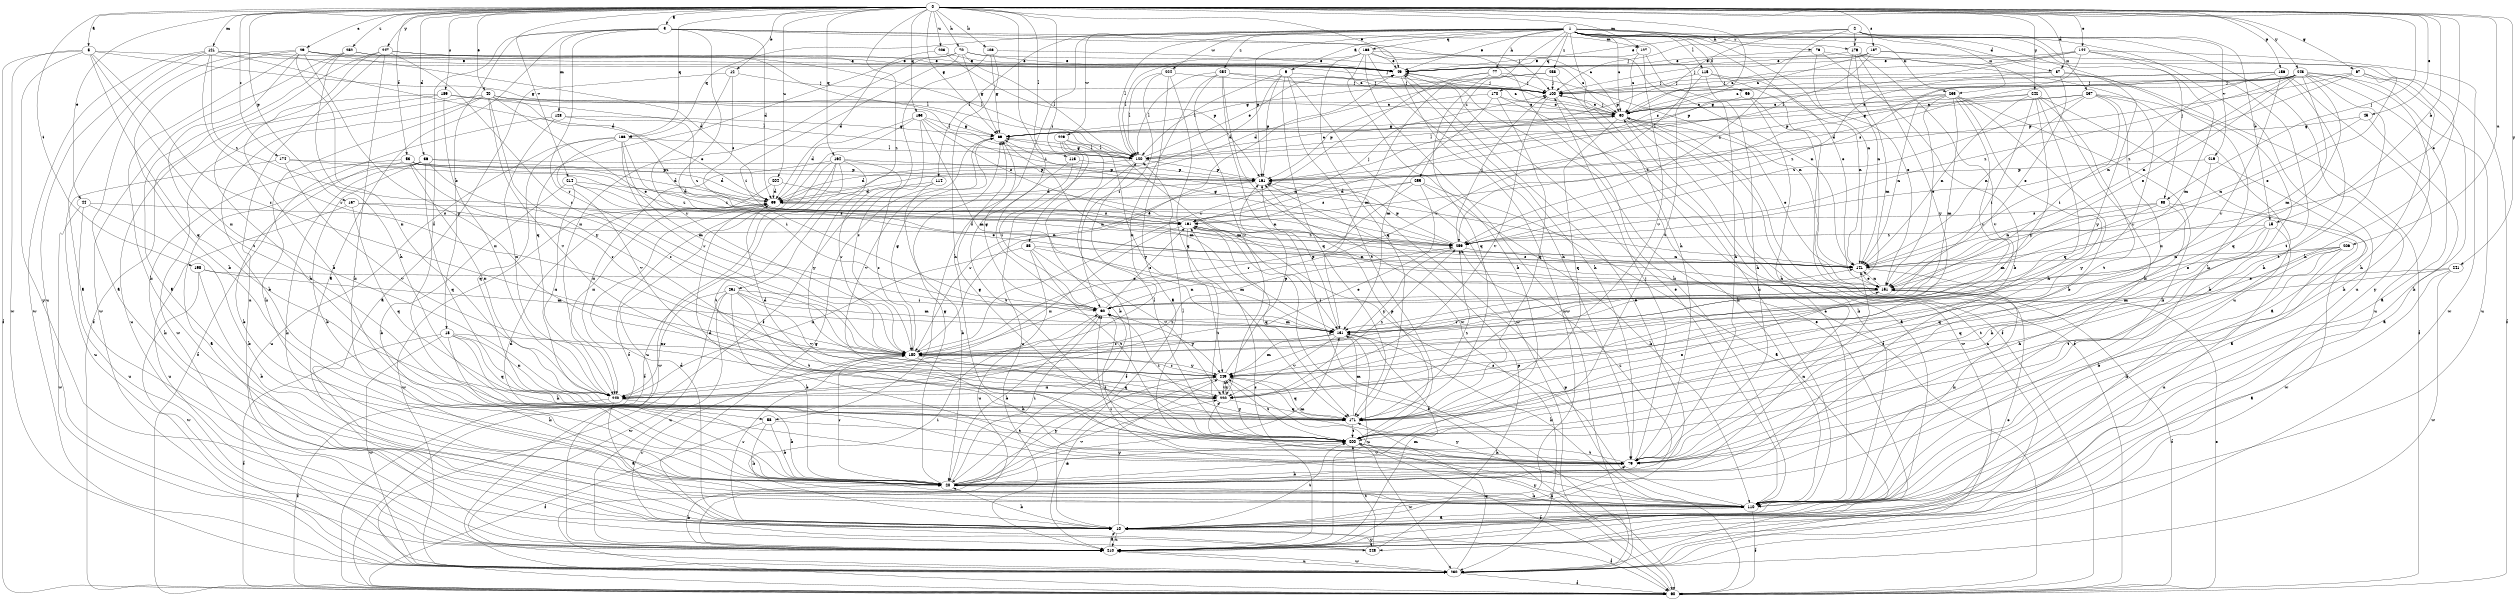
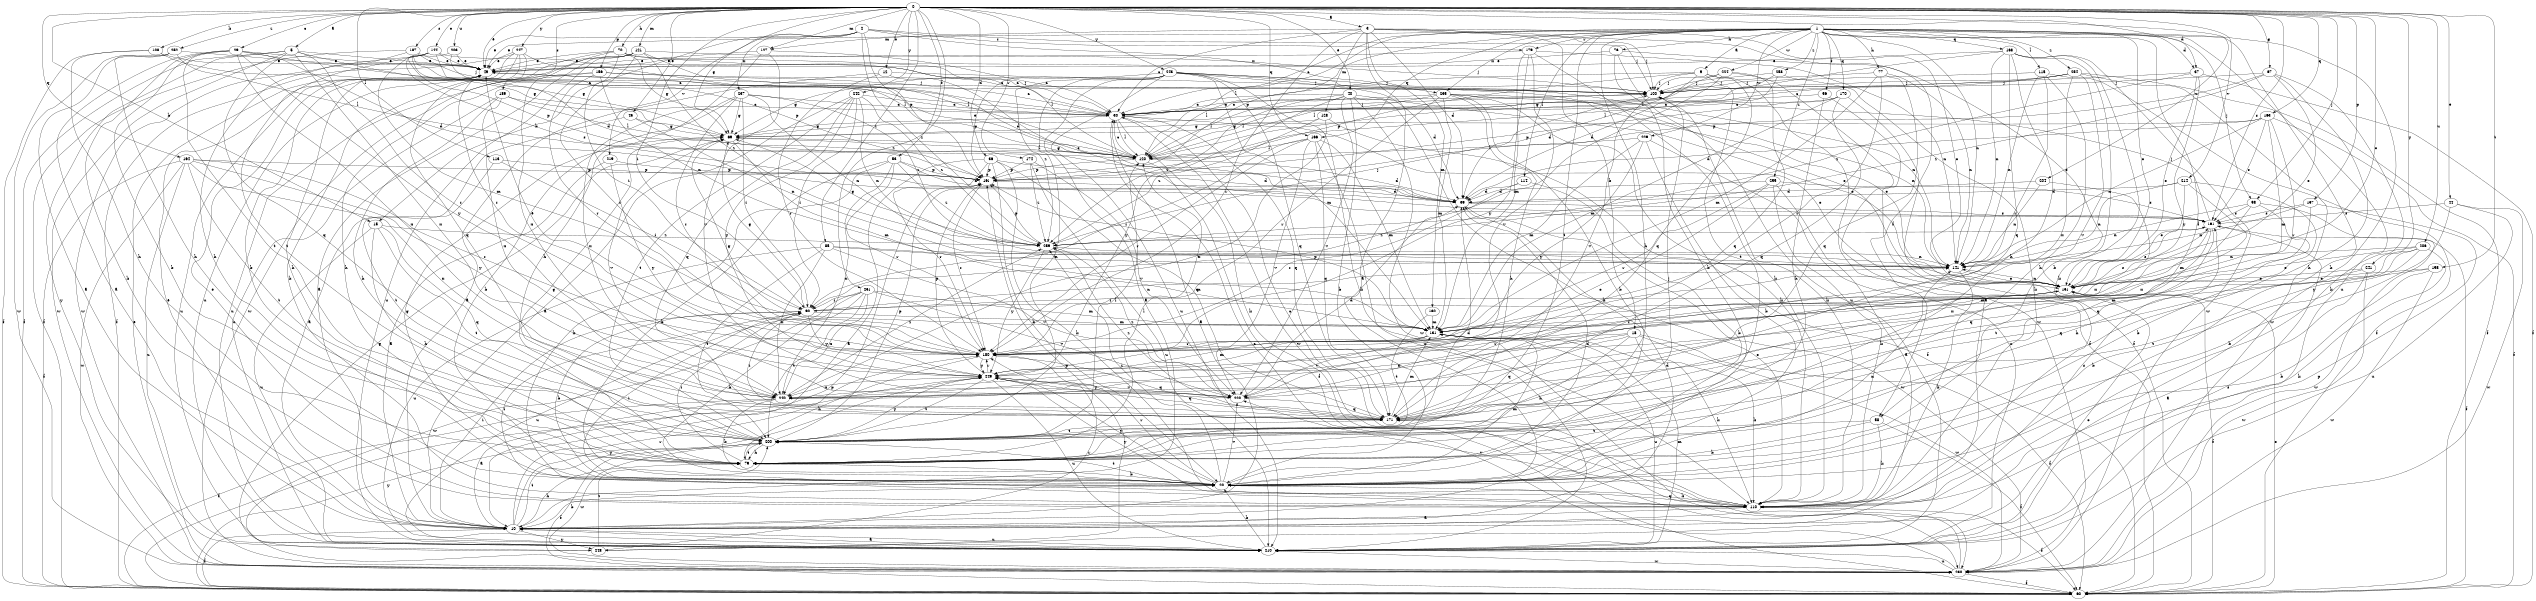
none -> (1432, 312)
(170, 377) -> (2319, 377)
